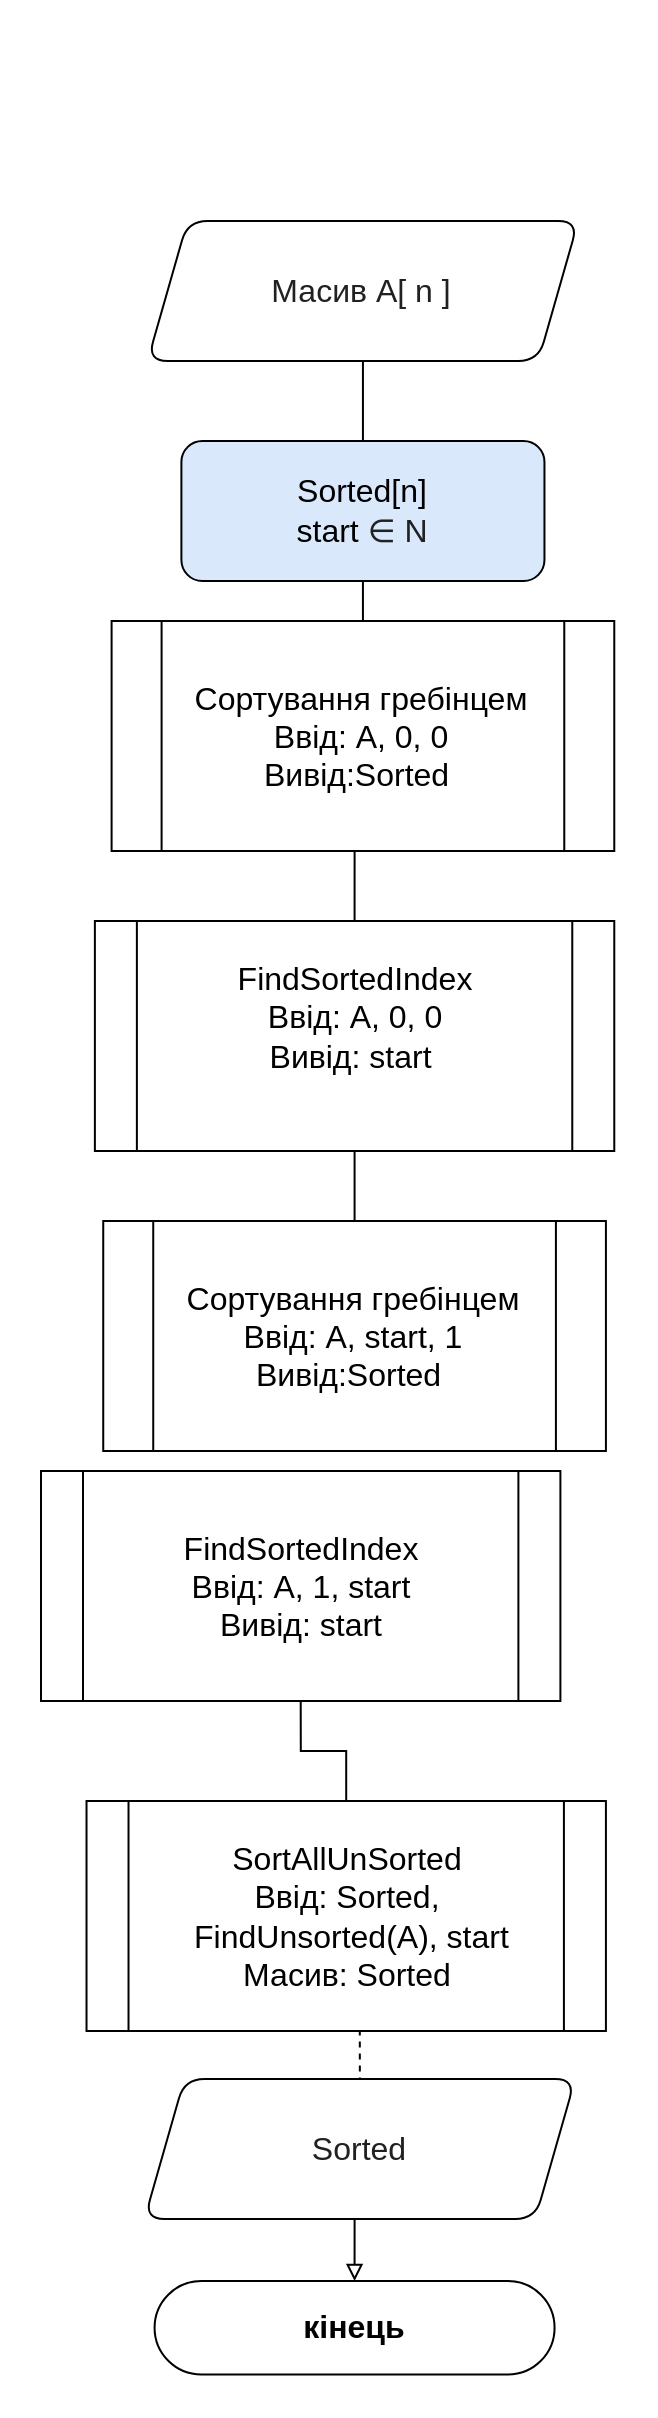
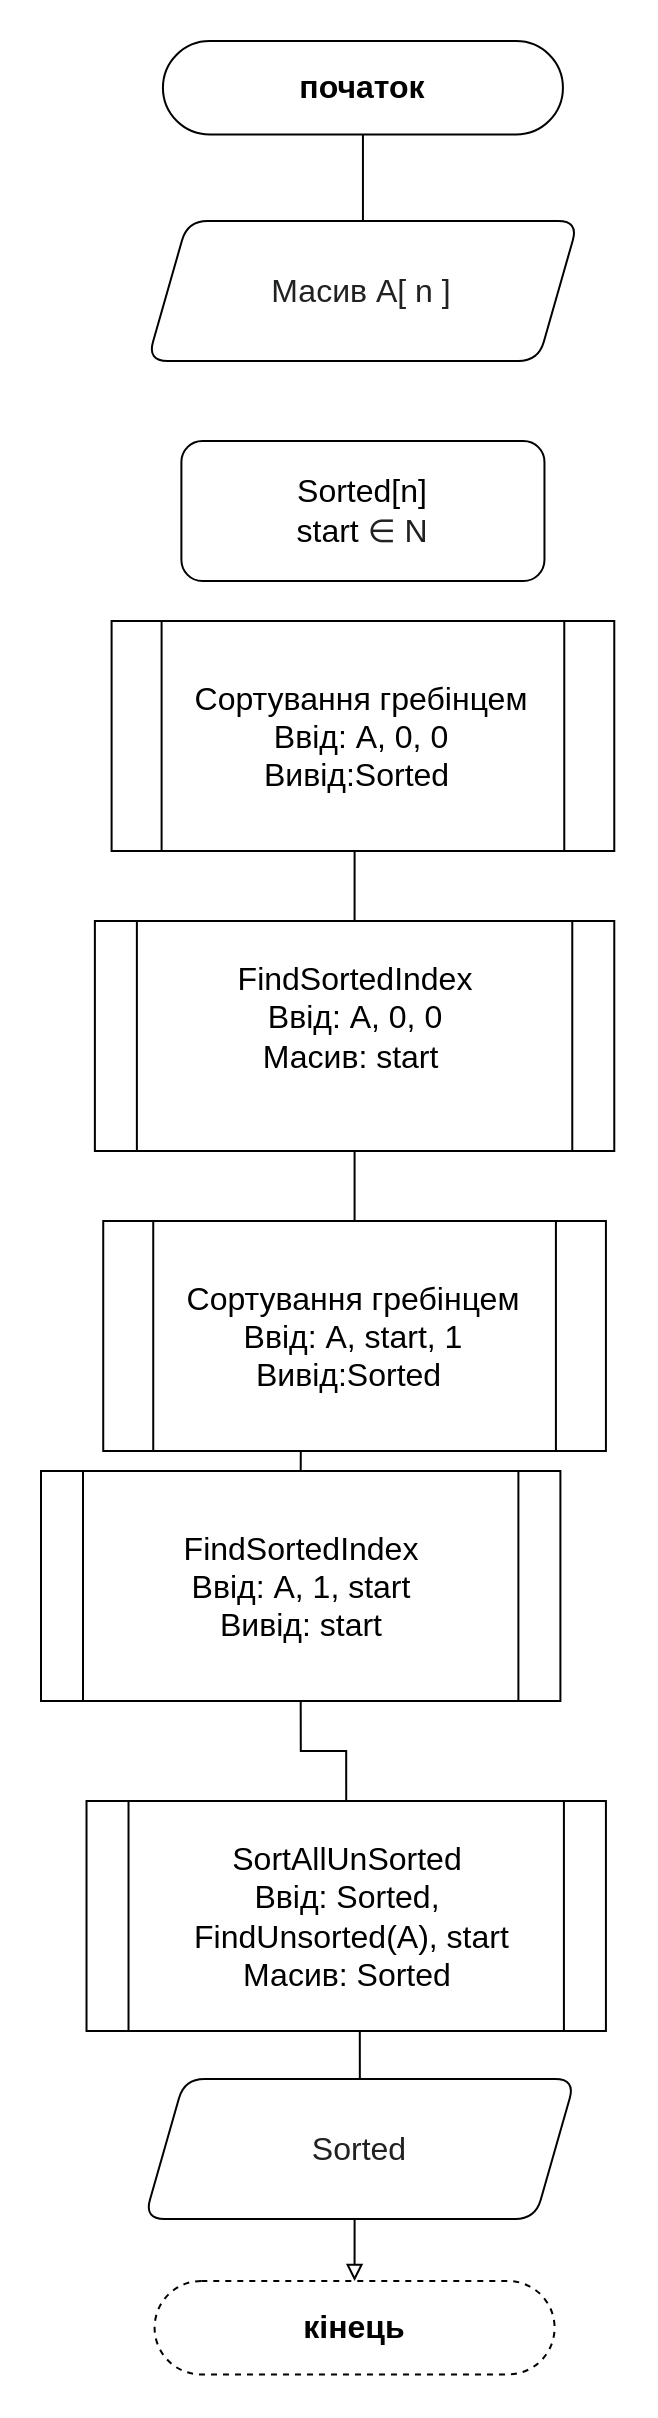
none -> (363, 88)
none -> (363, 178)
(363, 401) -> none
(363, 511) -> (363, 511)
(363, 601) -> none
(356, 1037) -> (356, 1037)
none -> (301, 1460)
(360, 2054) -> (360, 2054)
(355, 2328) -> (355, 2328)
